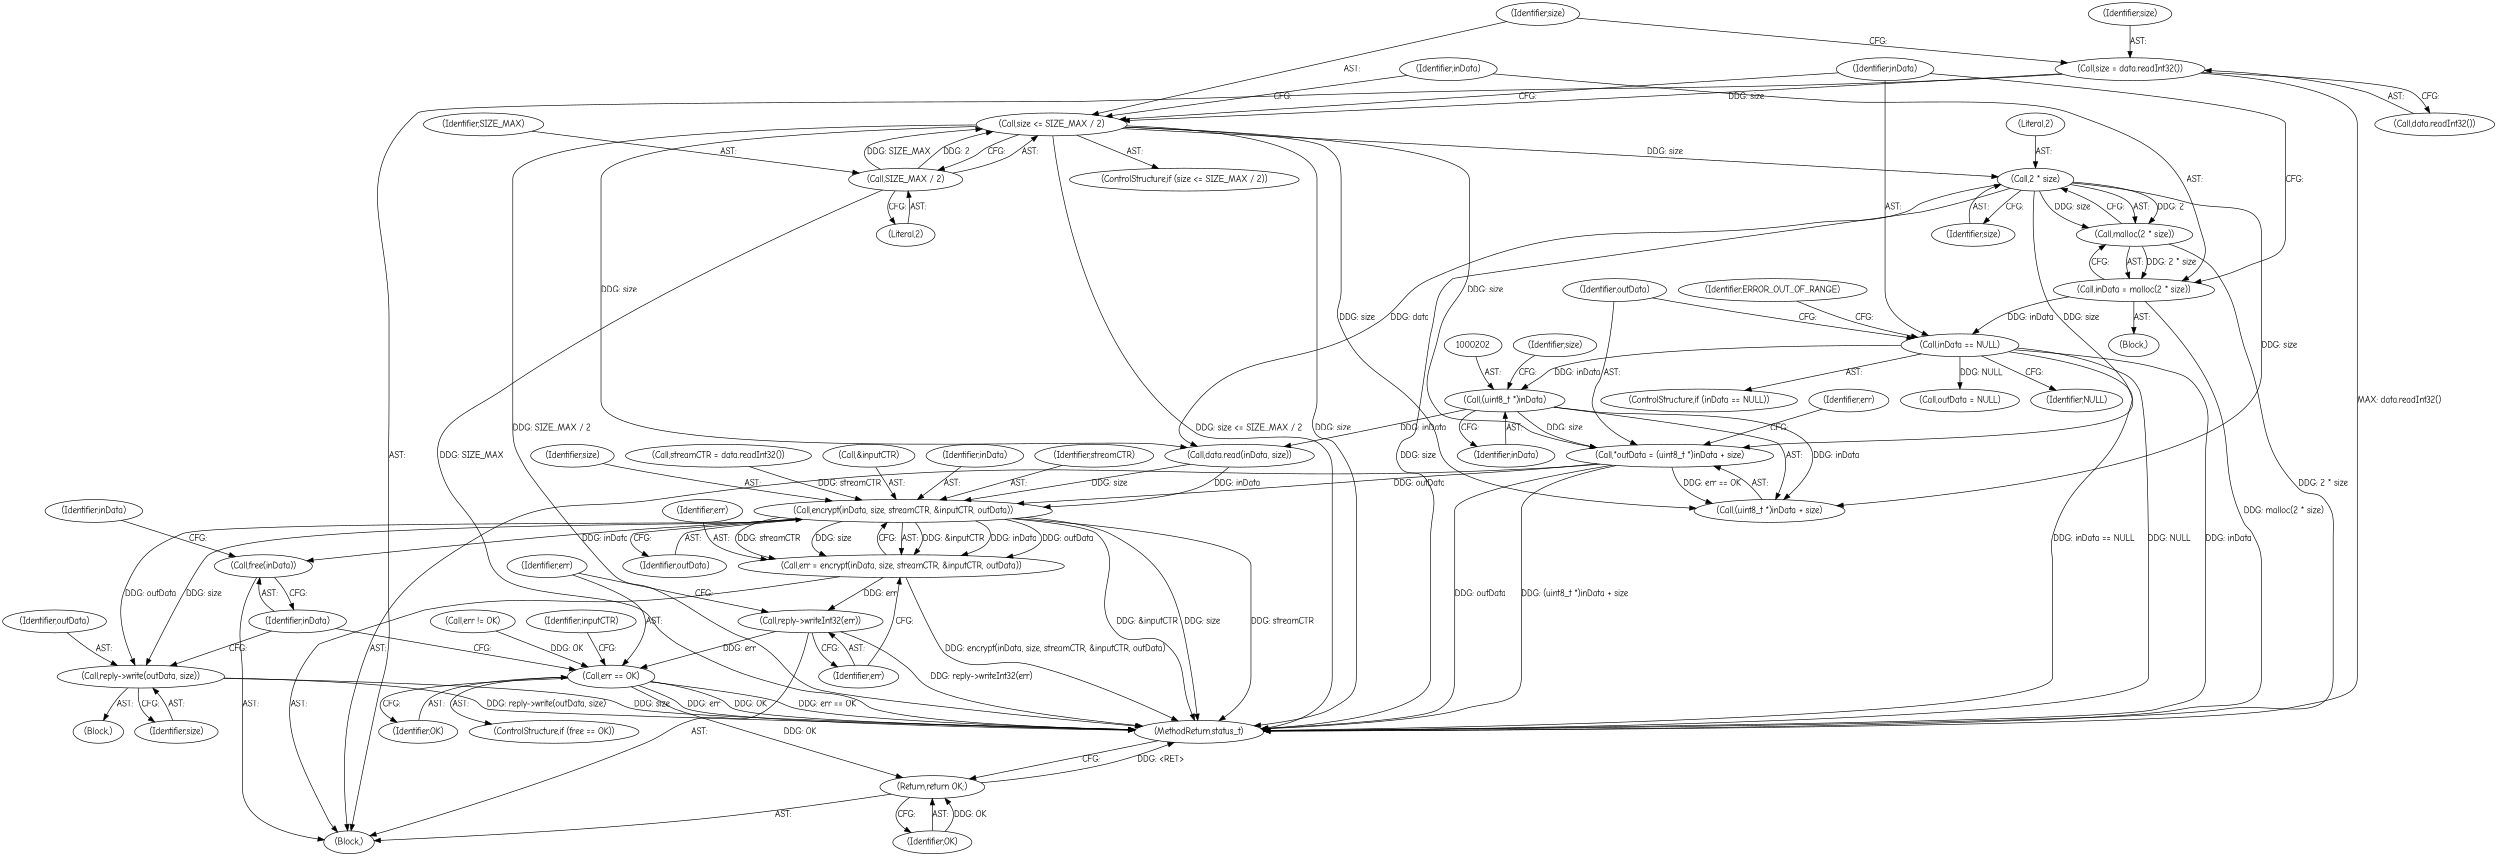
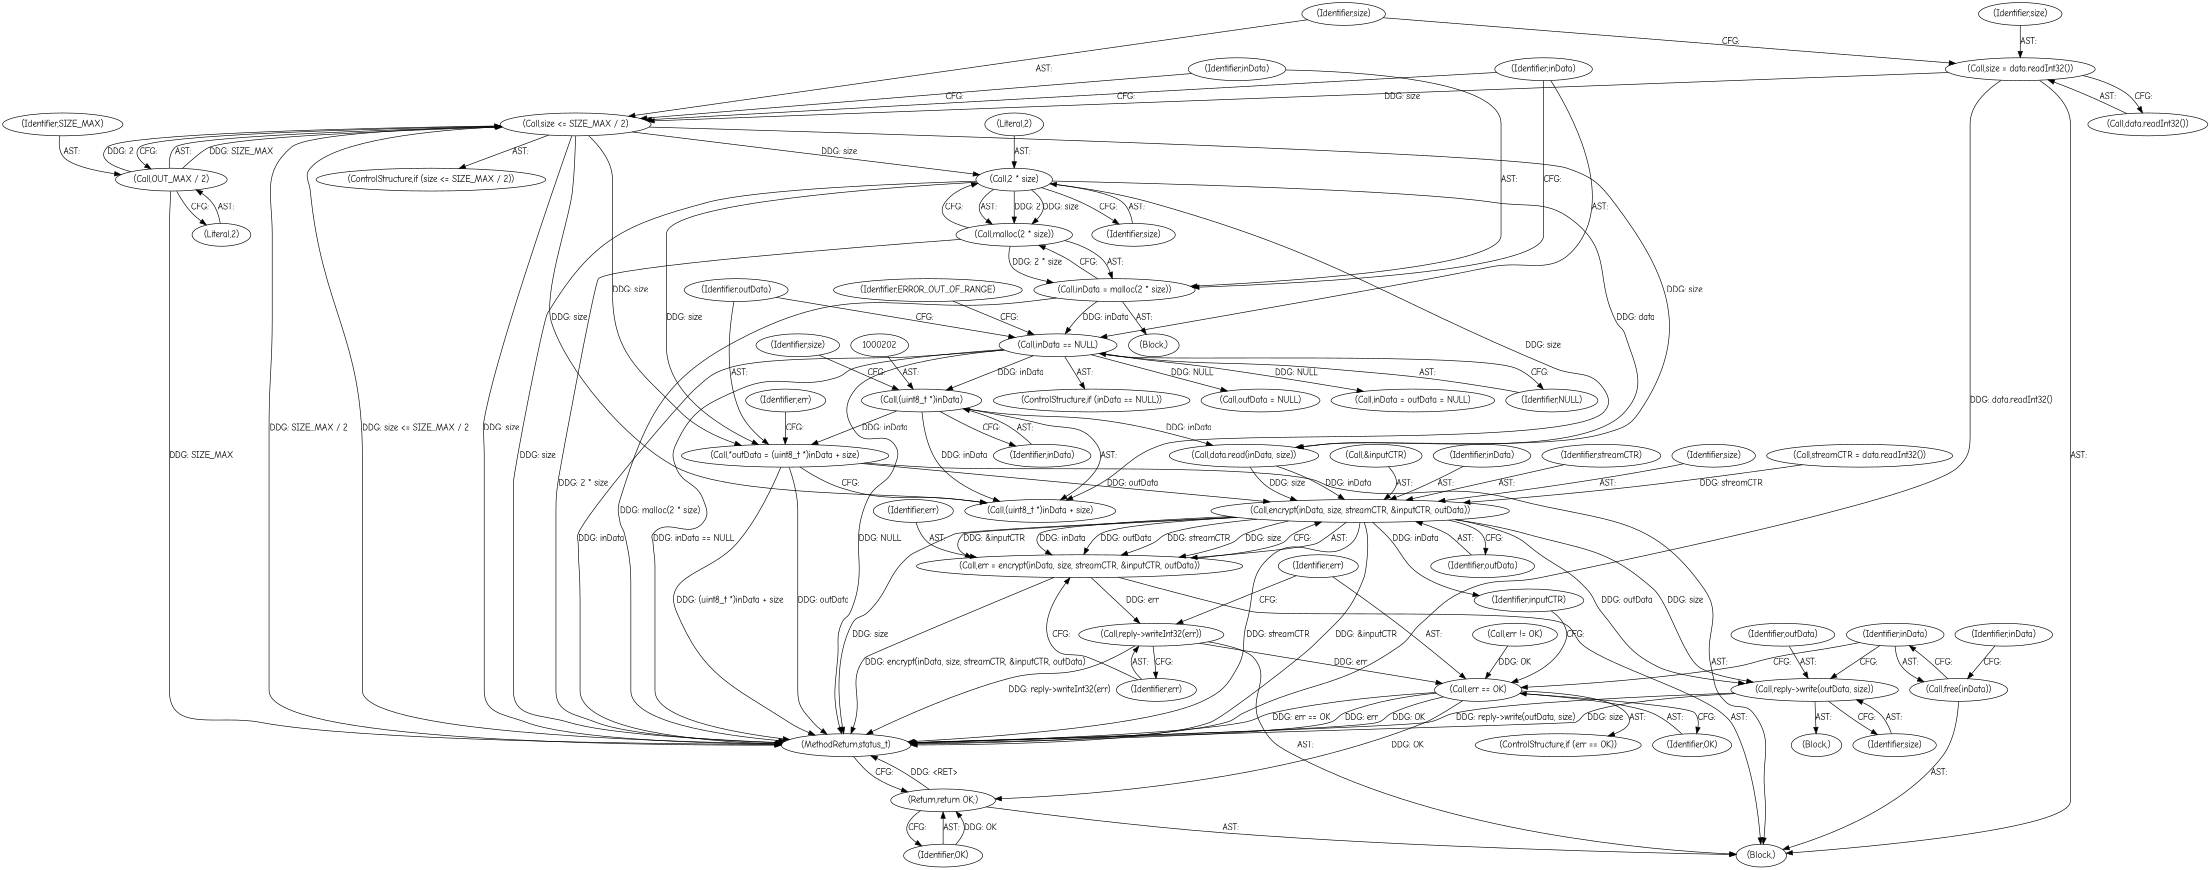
(906, 180) -> (171, 180)
none -> (1313, 368)
none -> (1413, 401)
(2400, 401) -> (2011, 401)
(1565, 428) -> (885, 428)
(1744, 480) -> none
(1712, 483) -> (852, 483)
(555, 536) -> (1414, 570)
(554, 732) -> (1558, 745)
